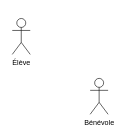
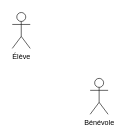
(21, 36) -> (21, 30)
